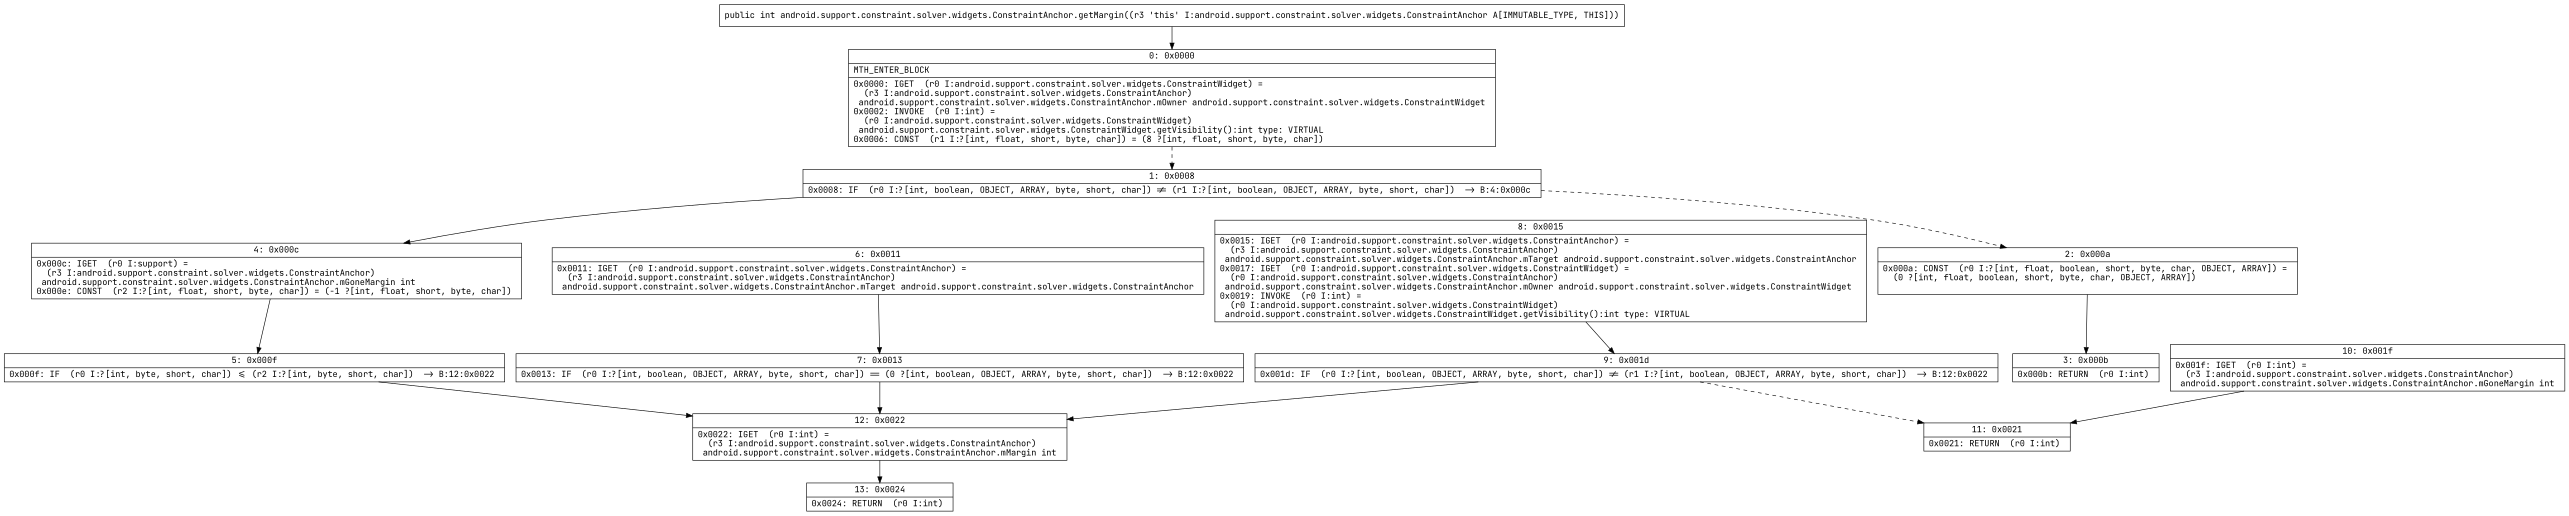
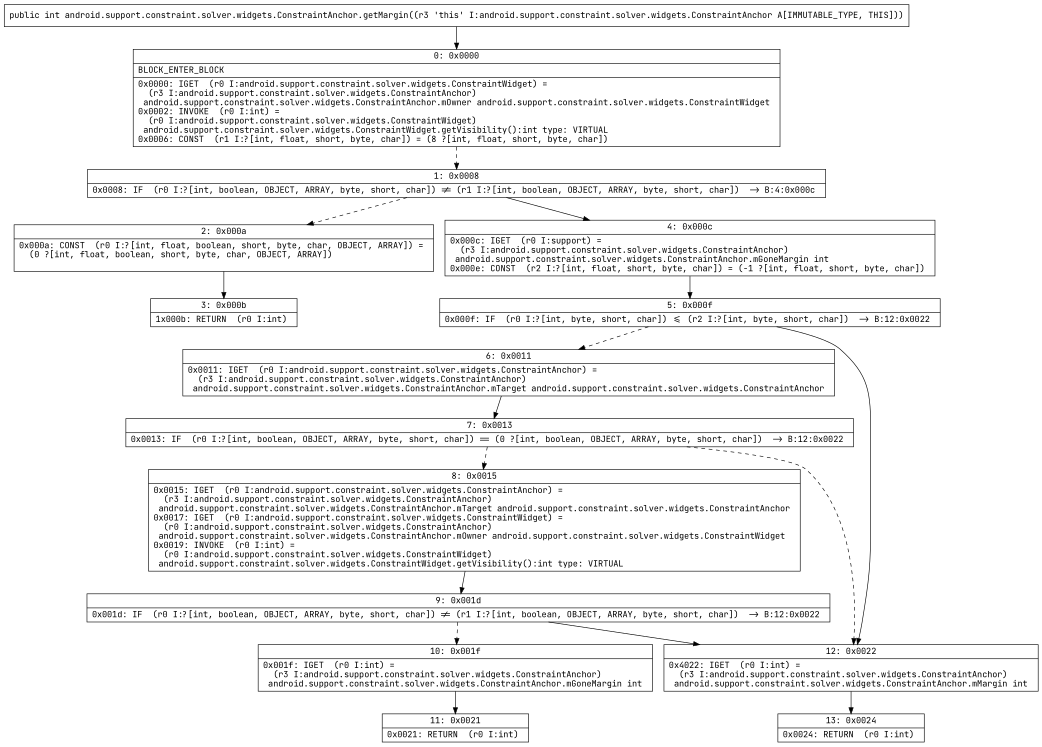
(891, 70) -> (181, 70)
none -> (616, 337)
(2086, 375) -> (224, 319)
(880, 395) -> (825, 492)
(1809, 402) -> (457, 630)
(766, 435) -> (737, 665)
none -> (486, 455)
